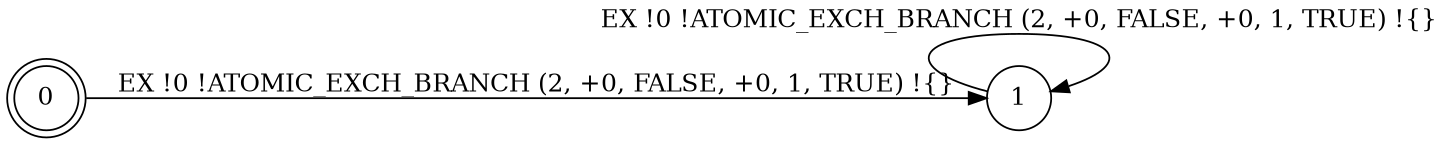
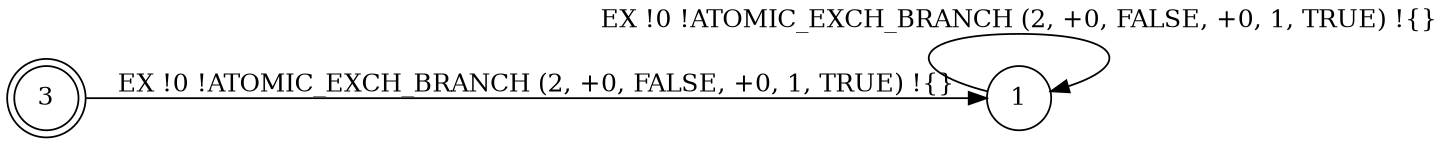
(46, 98) -> (46, 98)
